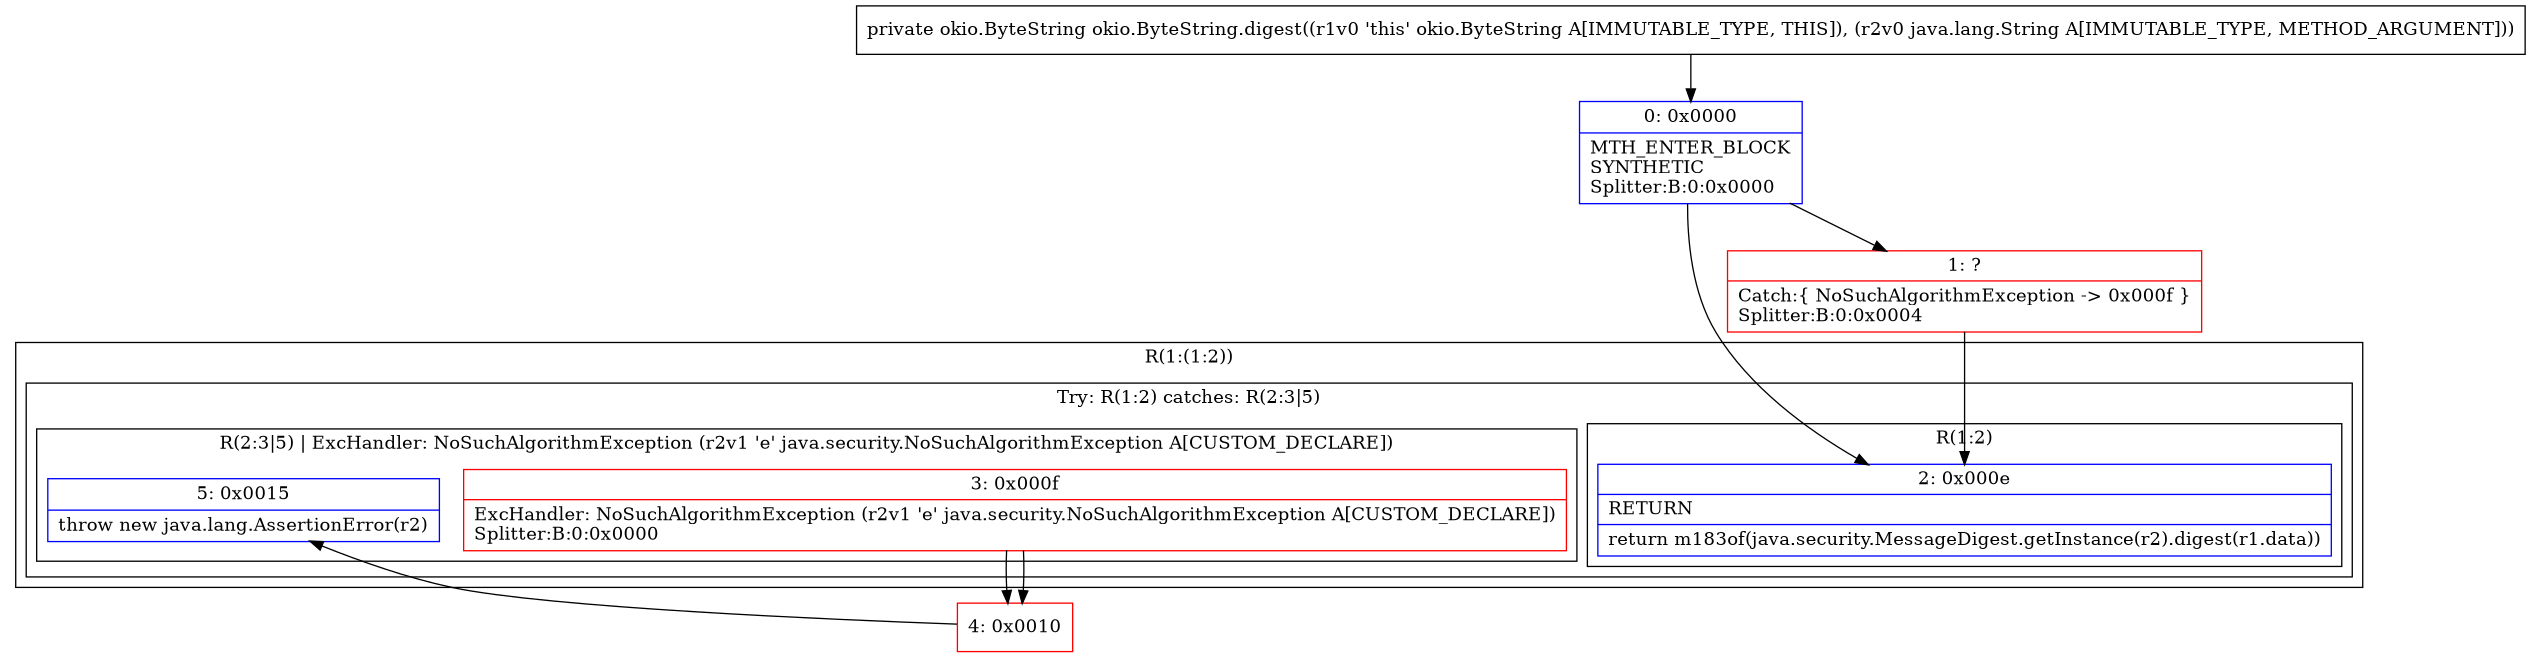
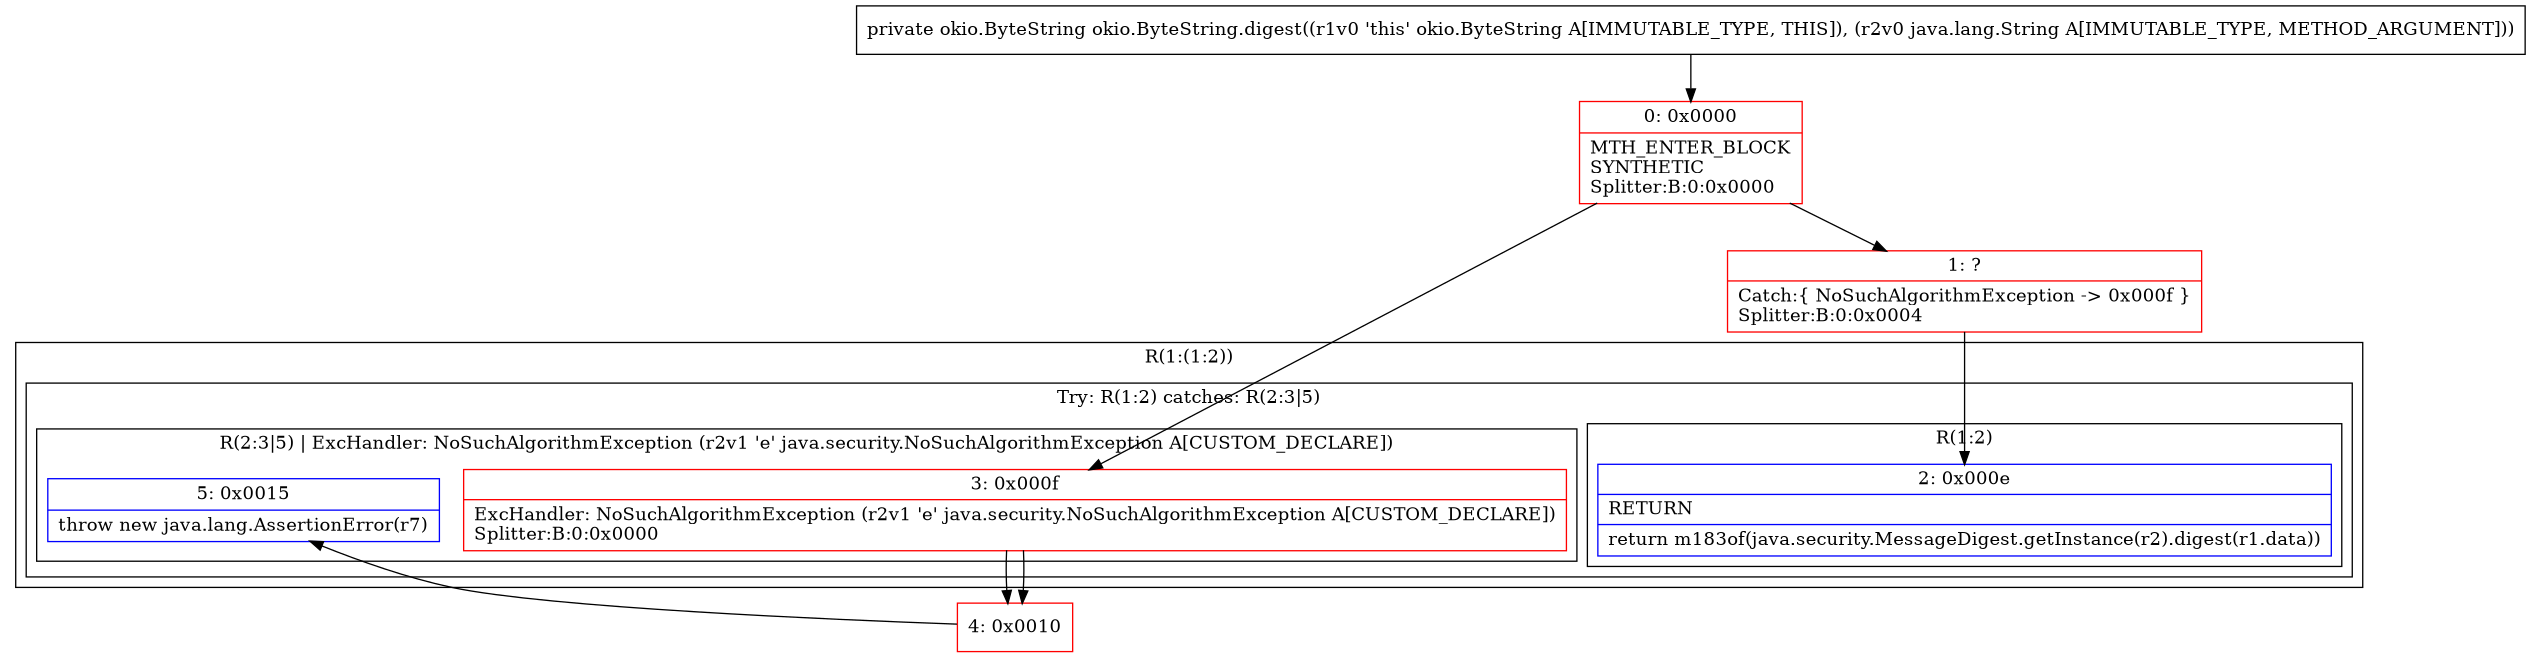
(1691, 153) -> (1691, 153)
(1732, 356) -> (1349, 333)
(244, 525) -> (244, 525)
